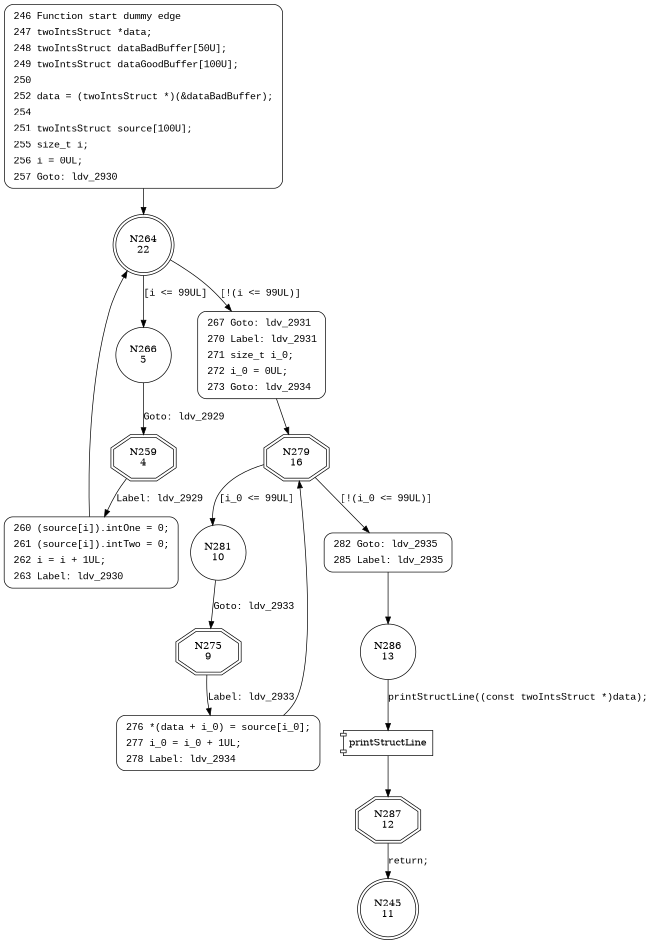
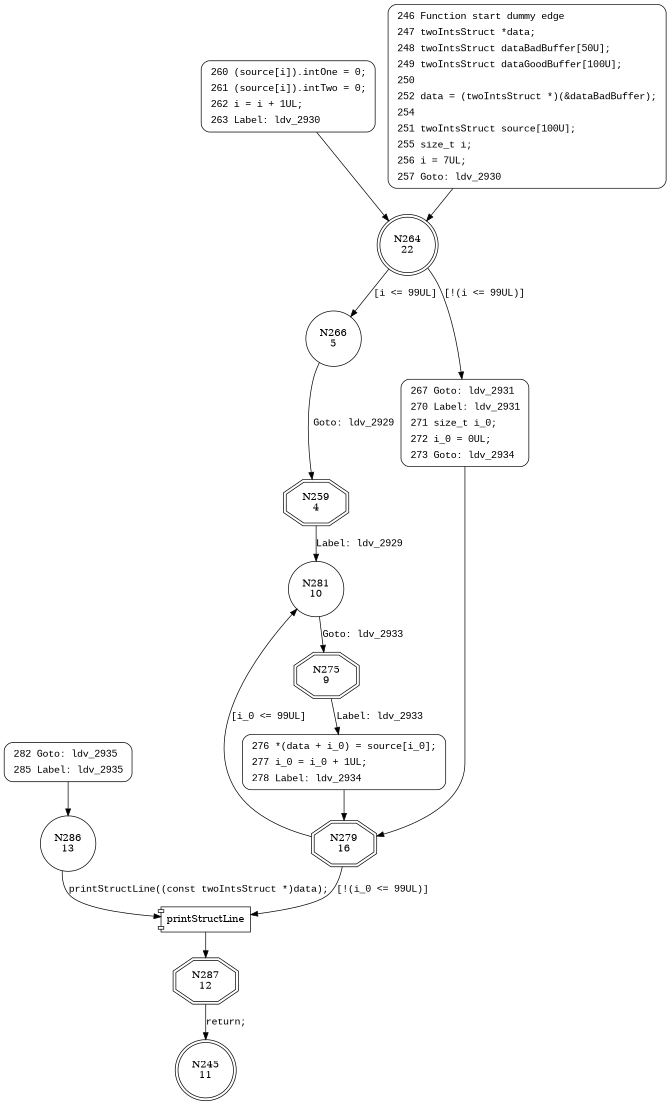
(60, 161) -> (444, 161)
(116, 494) -> (316, 540)
(340, 502) -> (309, 904)
